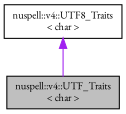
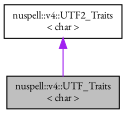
(63, 22) -> (63, 22)
